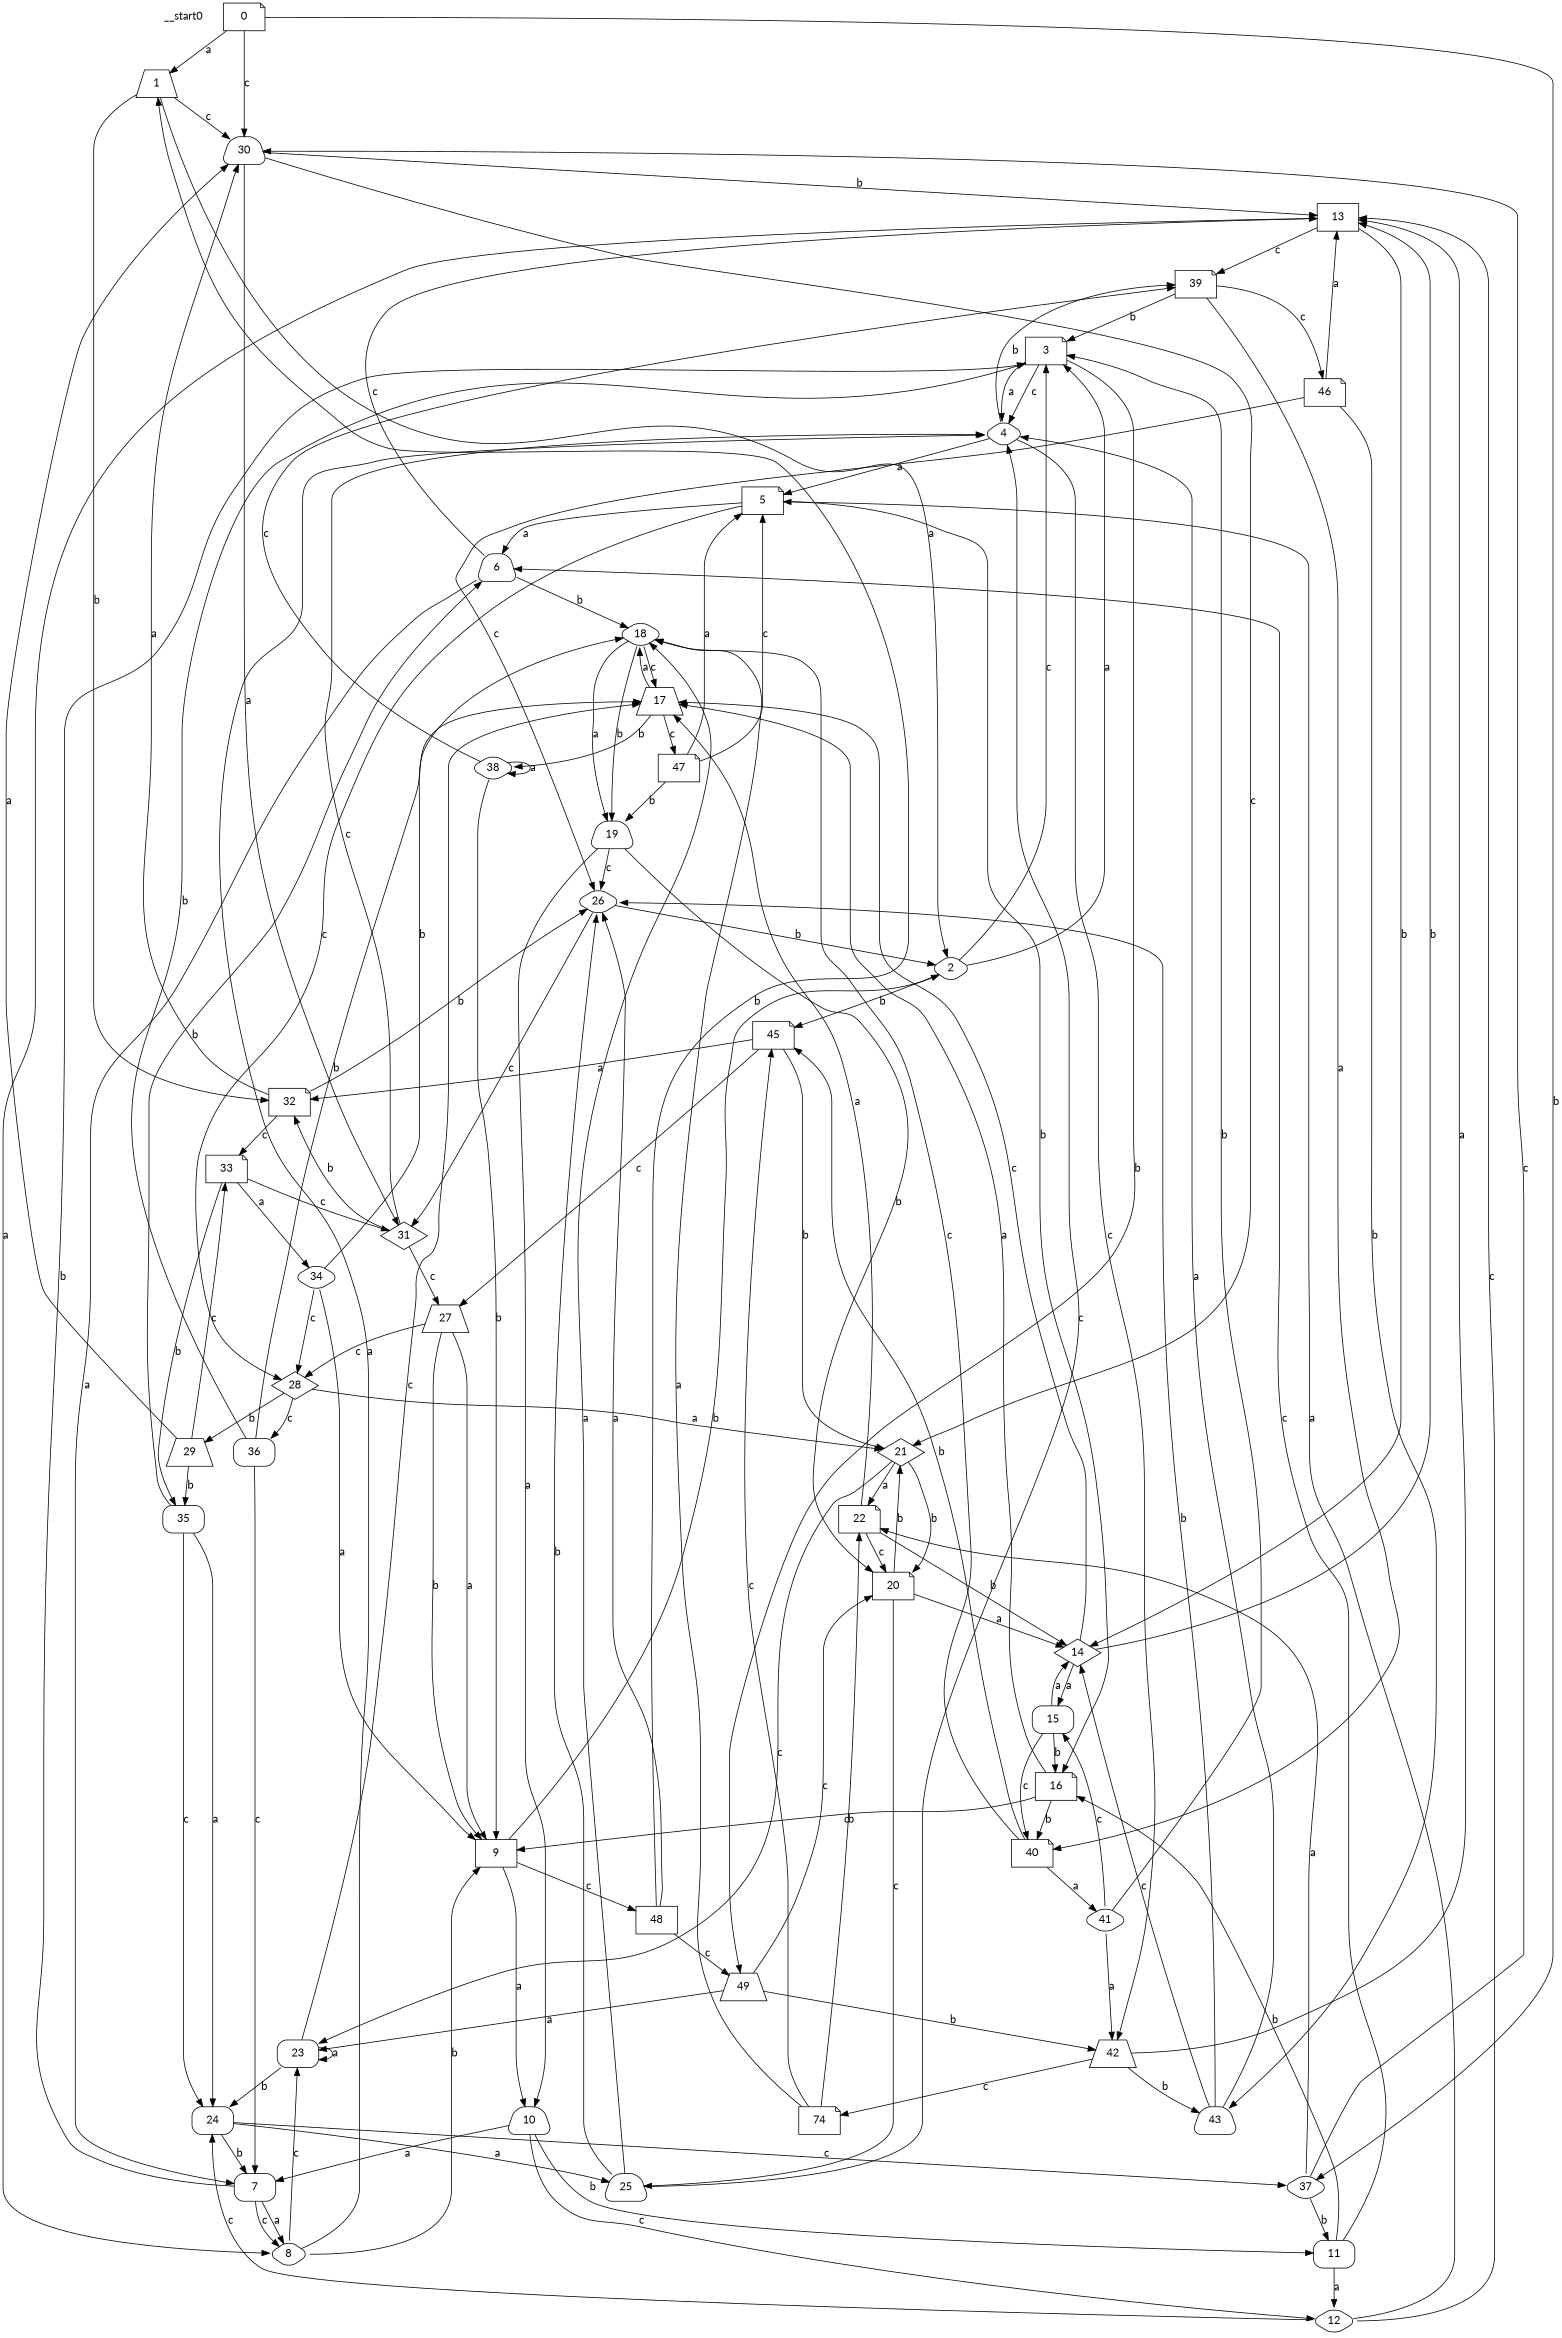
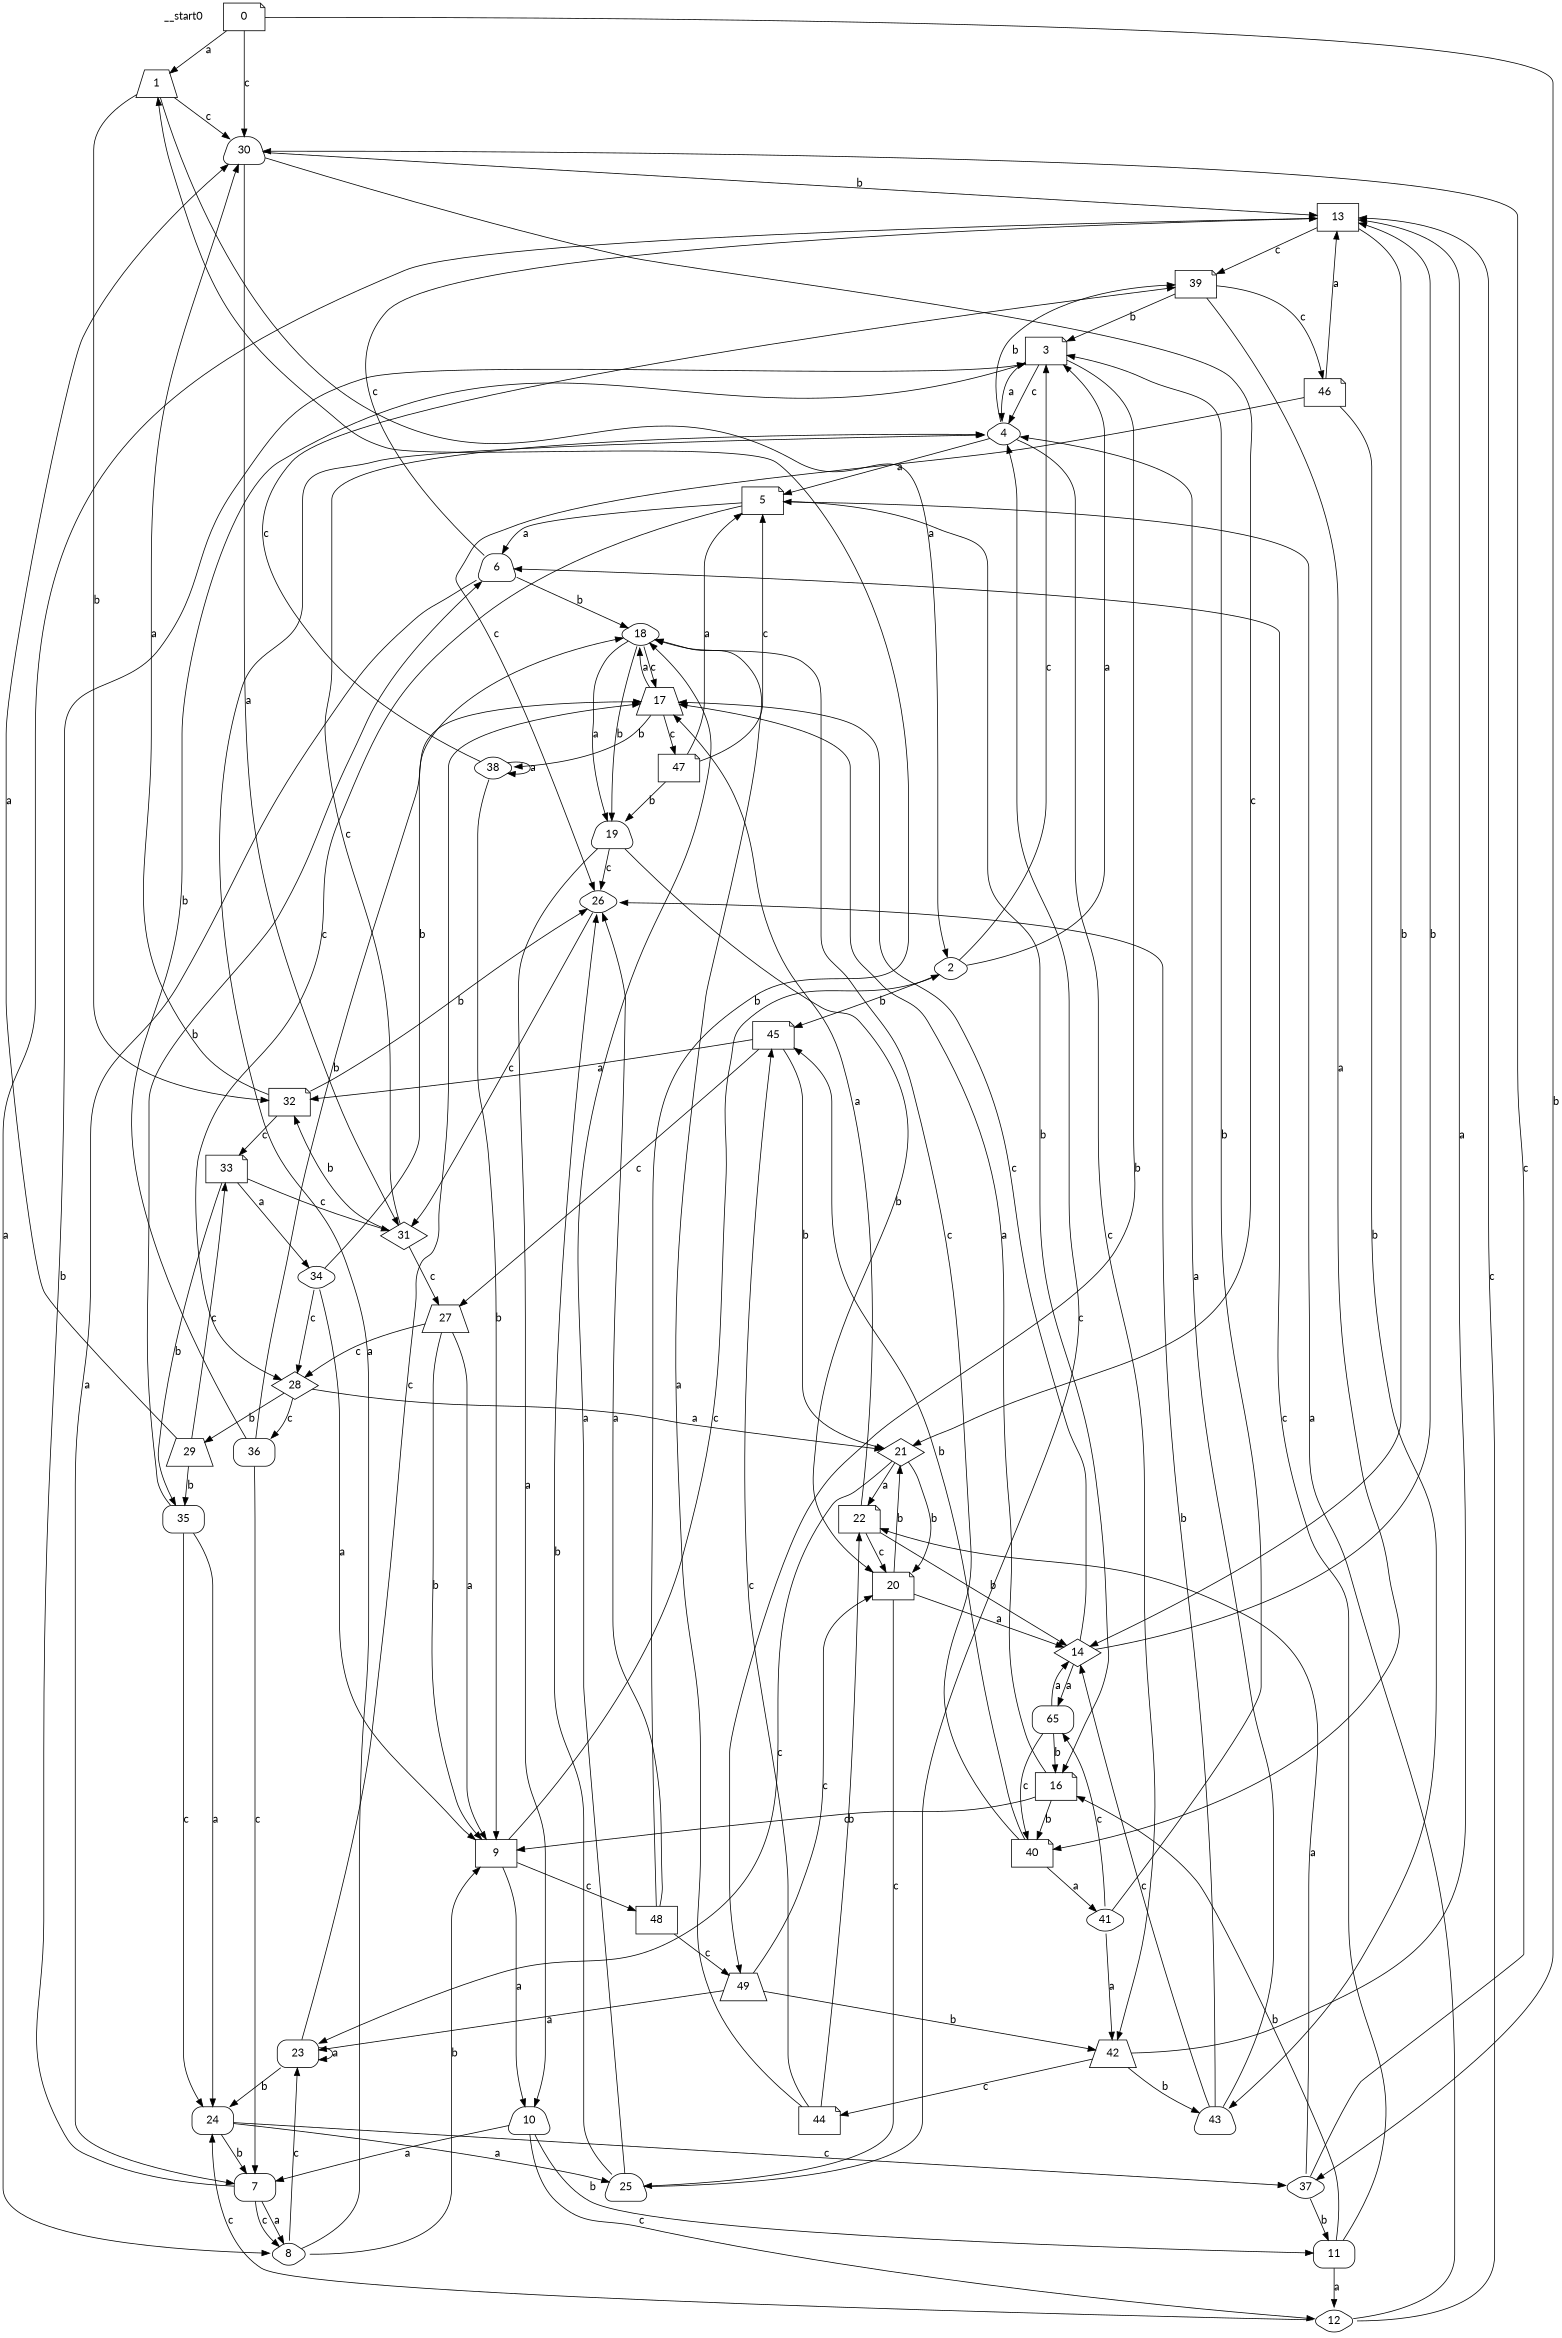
(764, 933) -> none
(716, 1419) -> (716, 1419)
(1053, 1720) -> (1053, 1720)
(820, 2121) -> (820, 2121)
